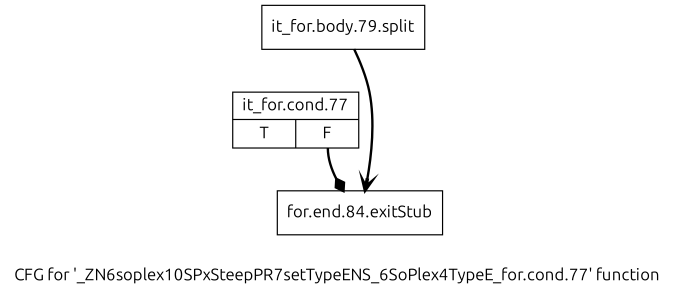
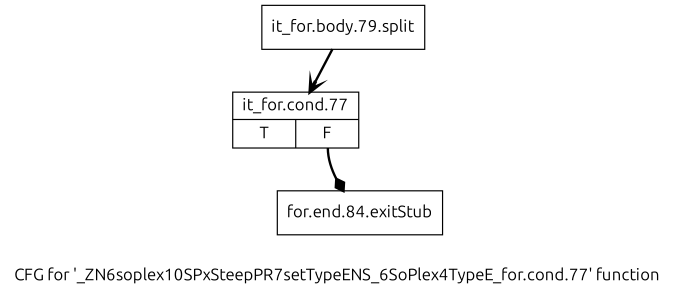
(372, 113) -> (324, 65)
